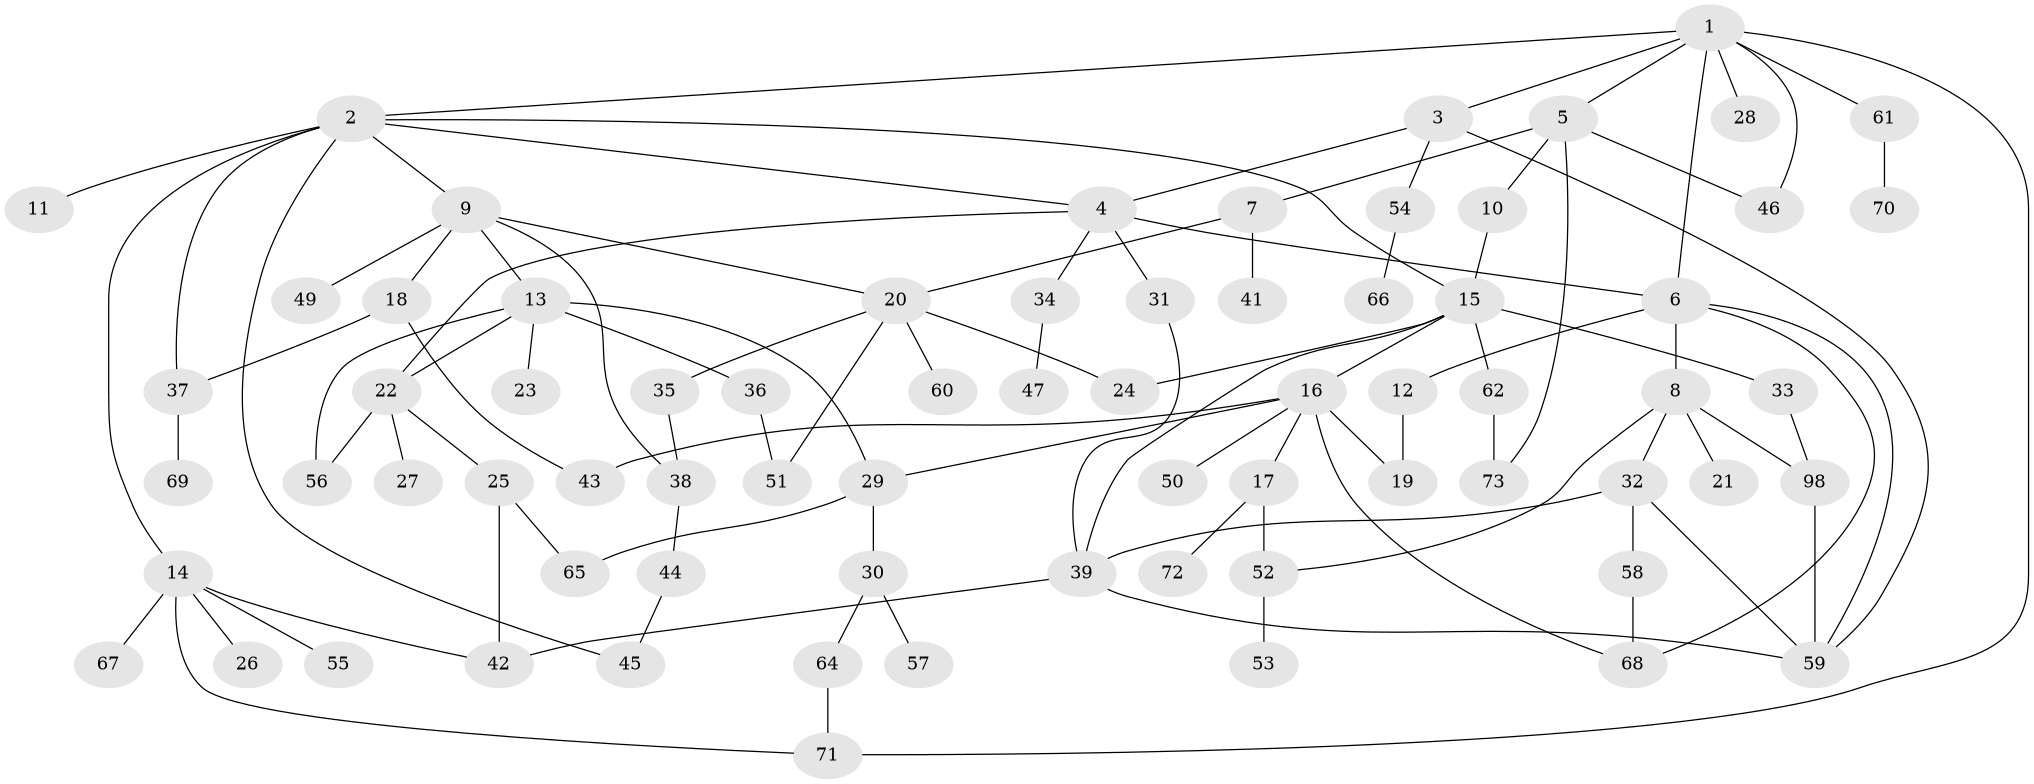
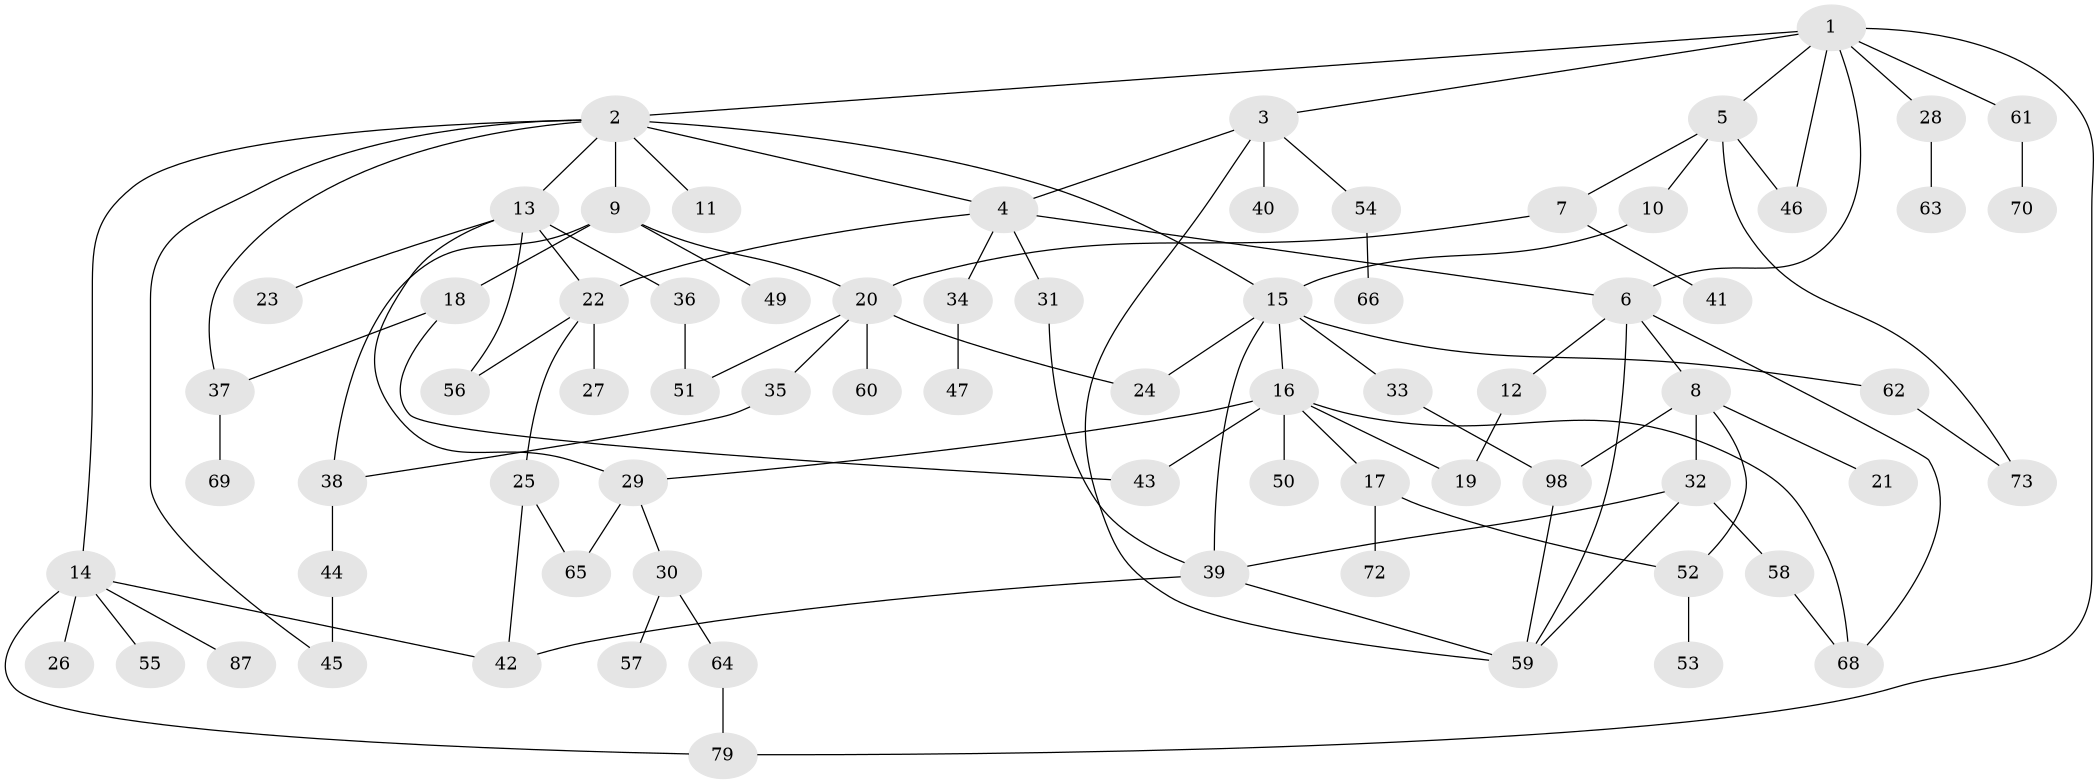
none -> (1264, 210)
none -> (1931, 210)
(501, 255) -> (570, 164)
(109, 665) -> (241, 665)
(828, 756) -> (723, 756)
